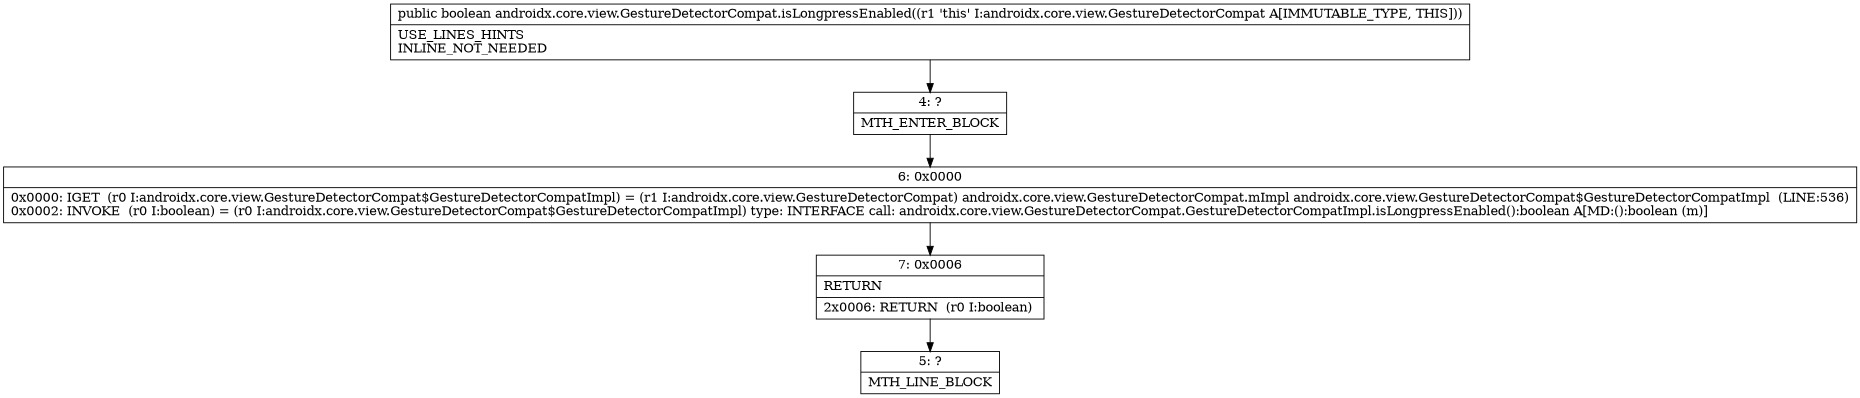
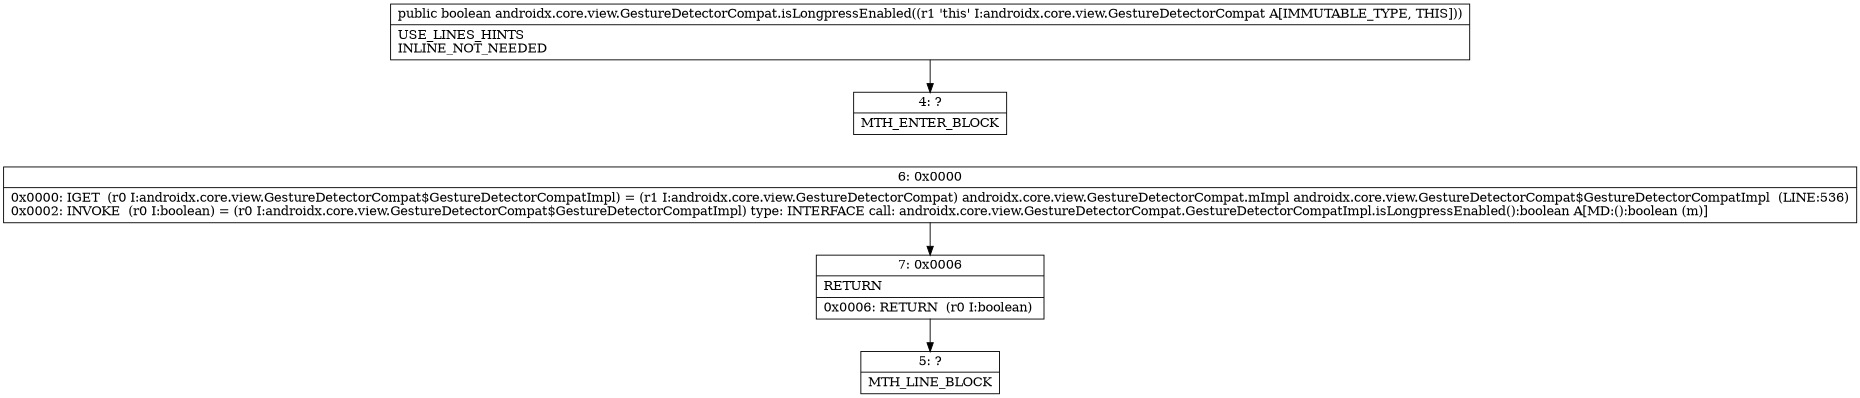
(930, 146) -> none
(930, 308) -> (930, 308)
